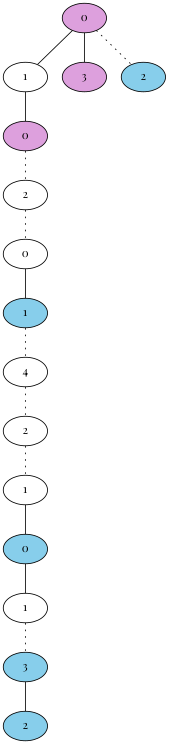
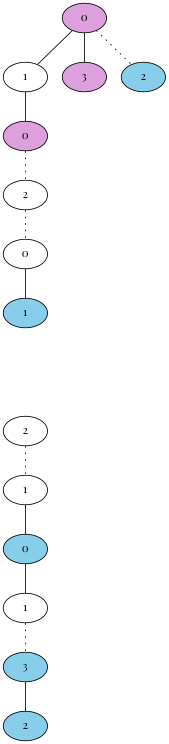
(25, 372) -> none
